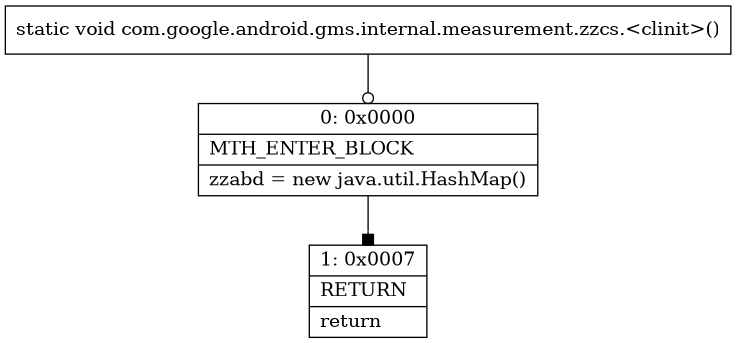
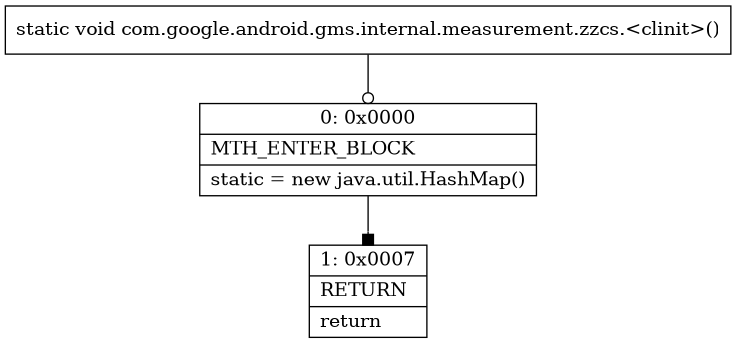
(368, 180) -> (368, 180)
